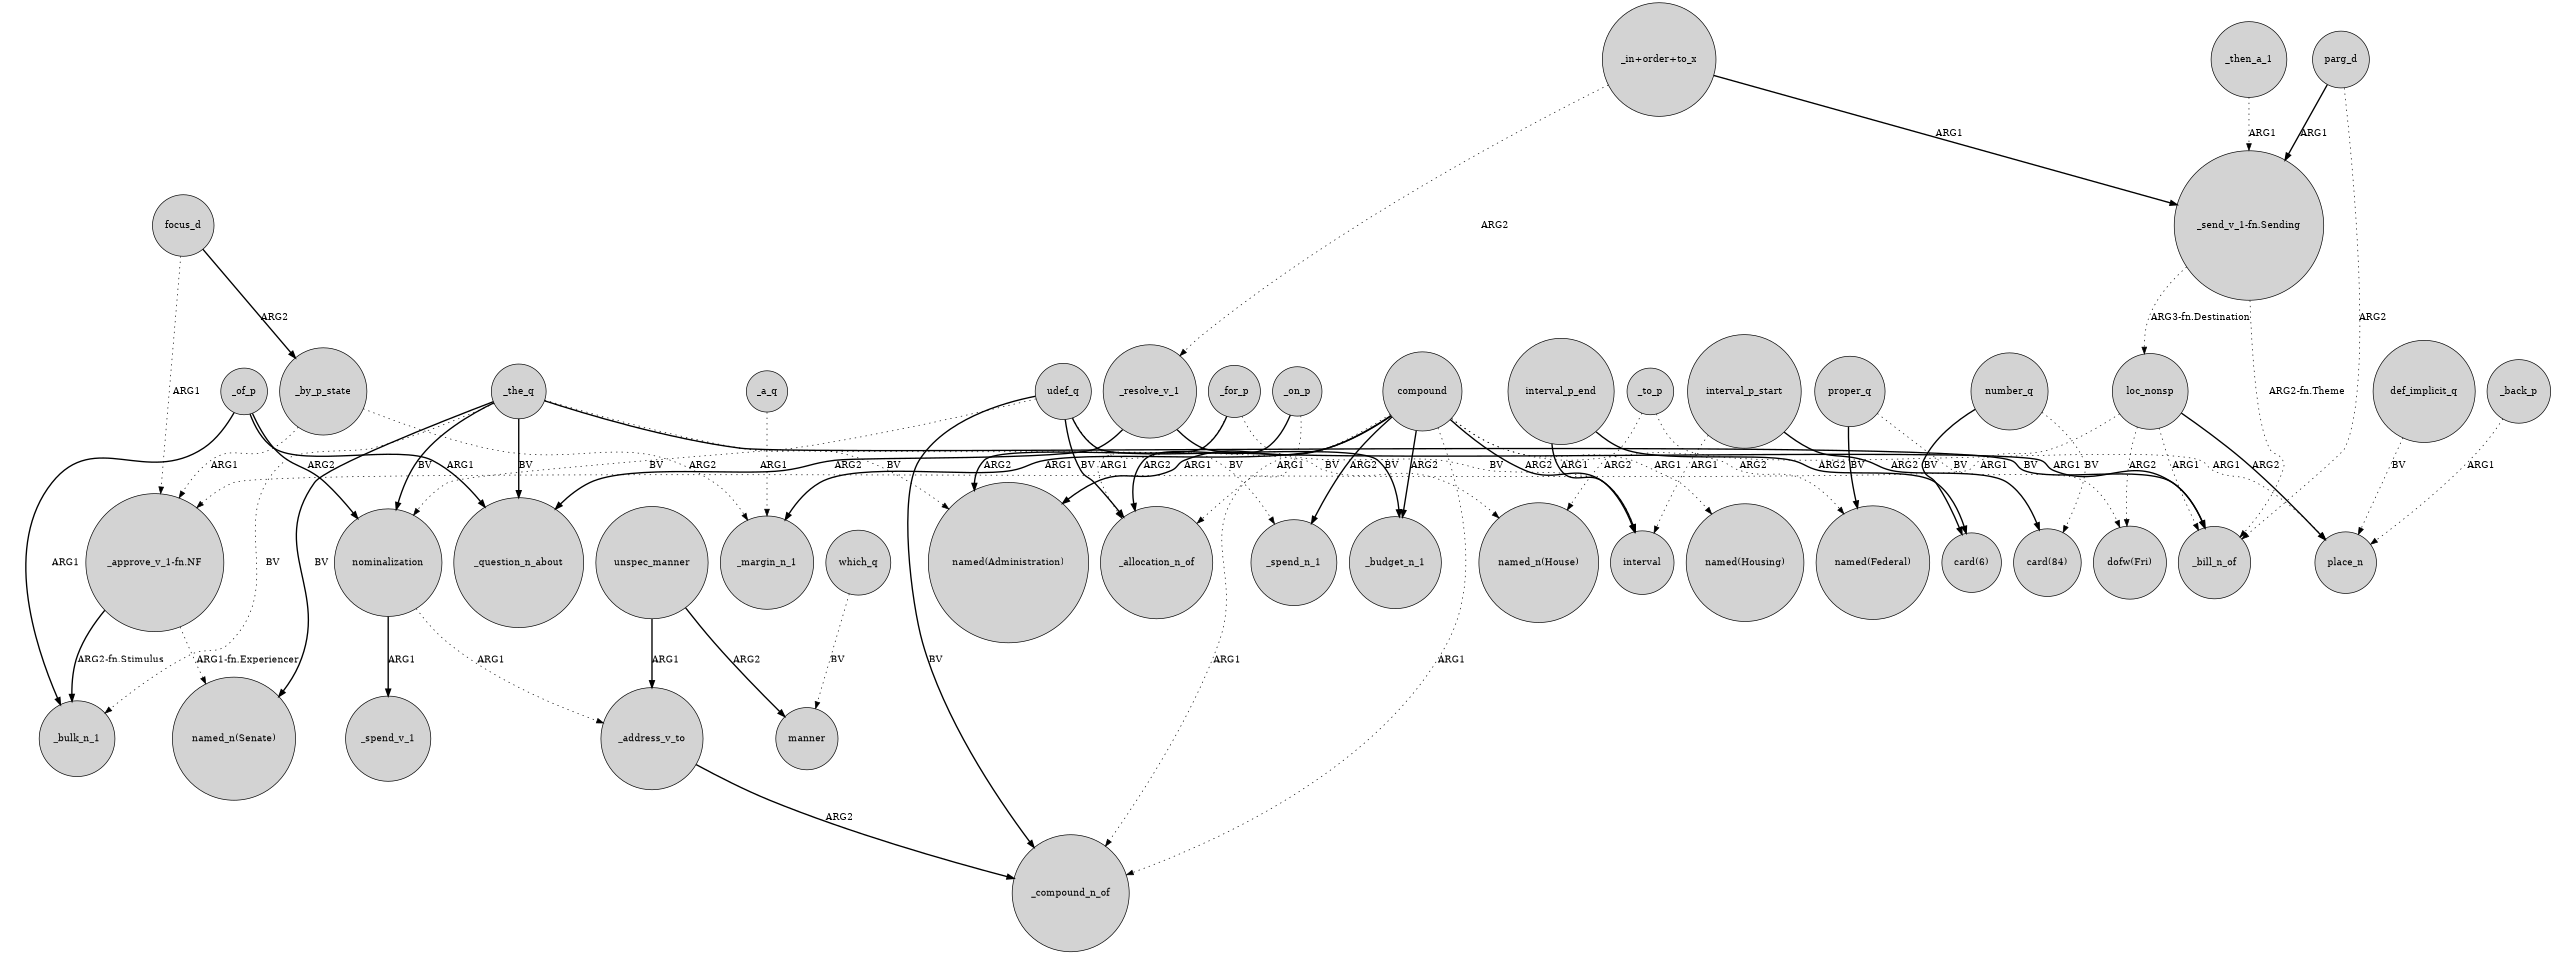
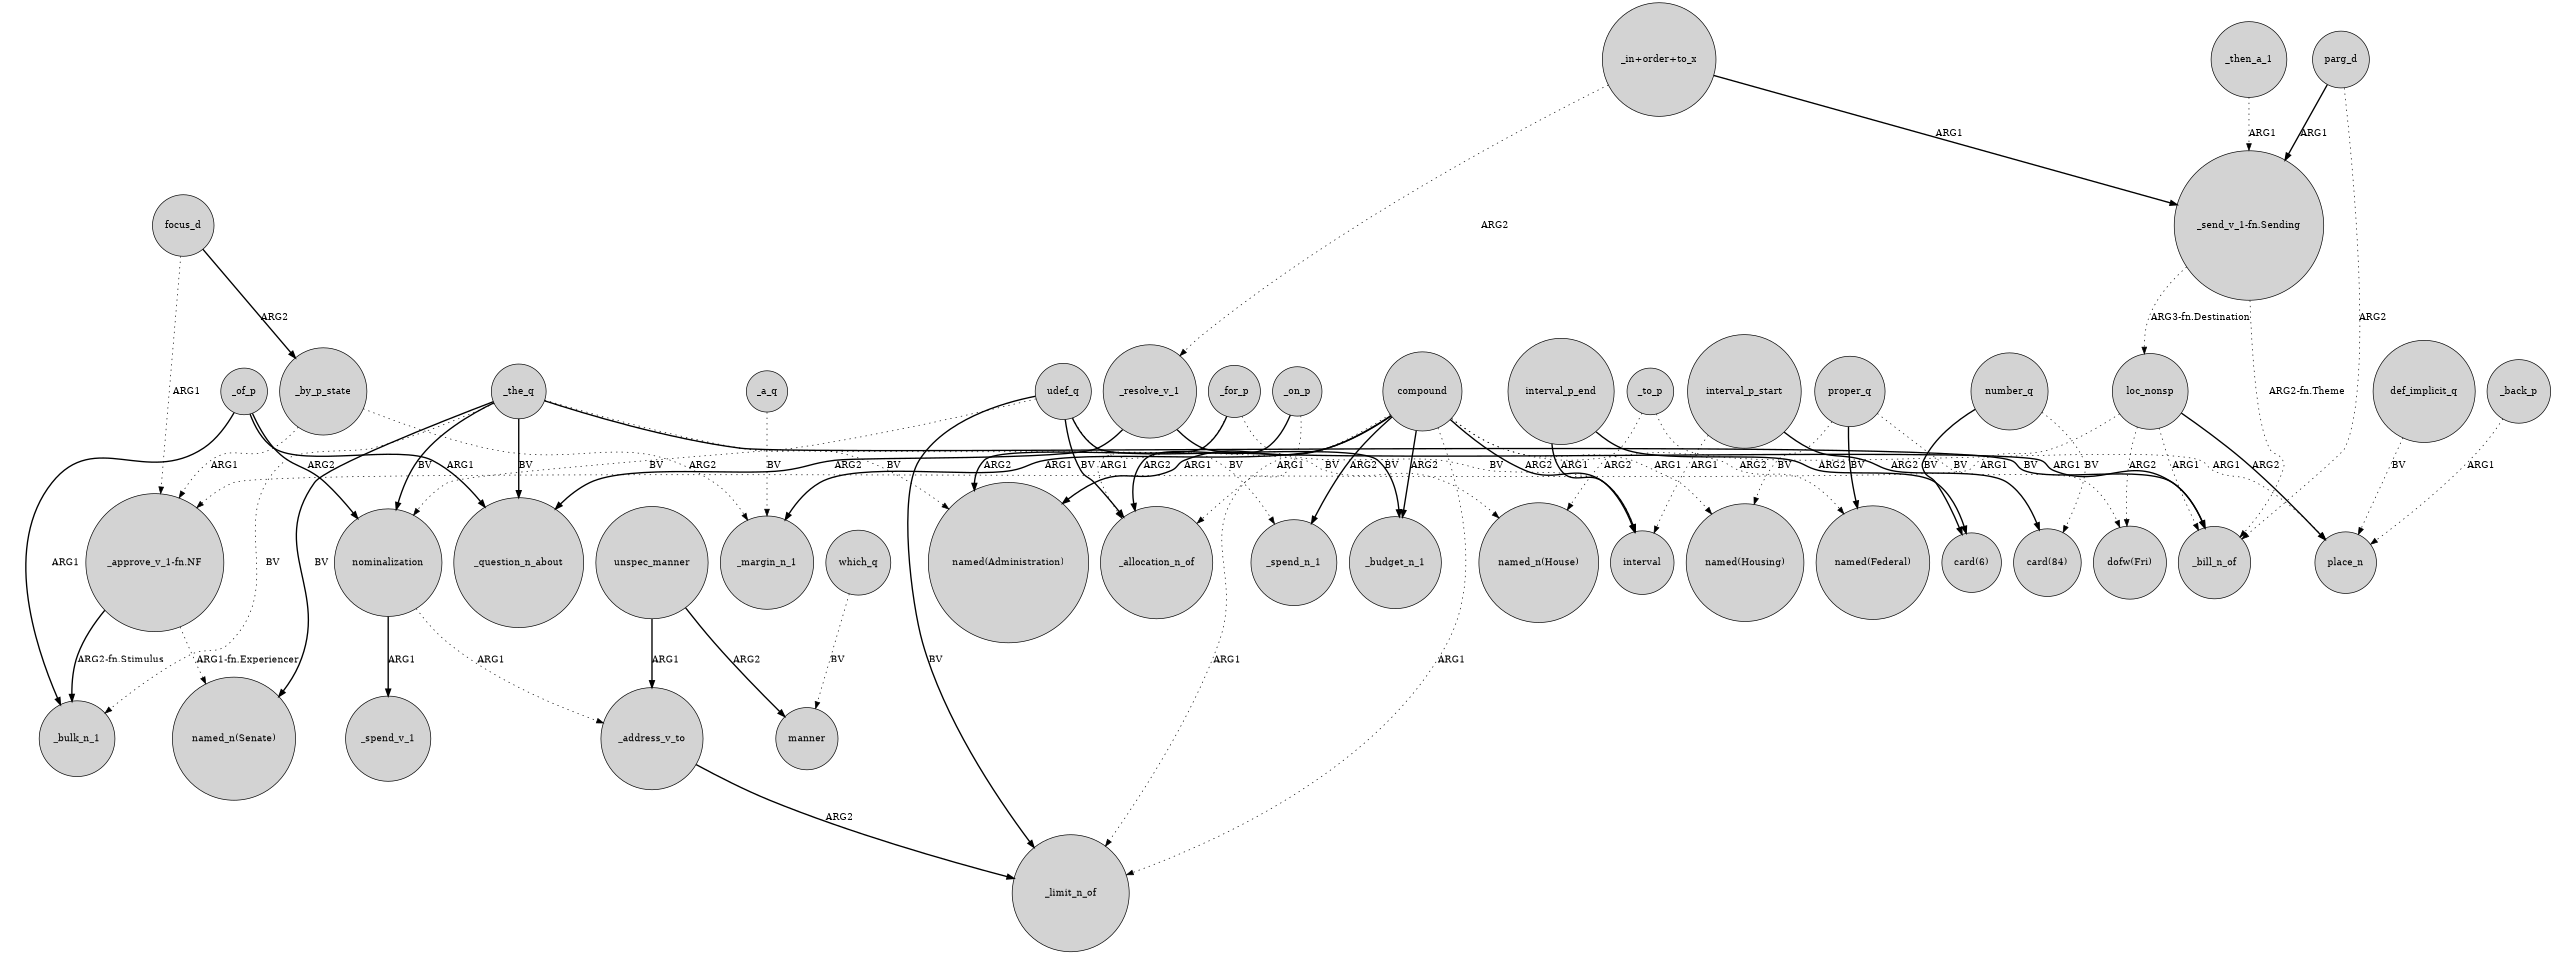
(774, 465) -> (774, 465)
none -> (1773, 466)
(1071, 893) -> (1071, 893)
